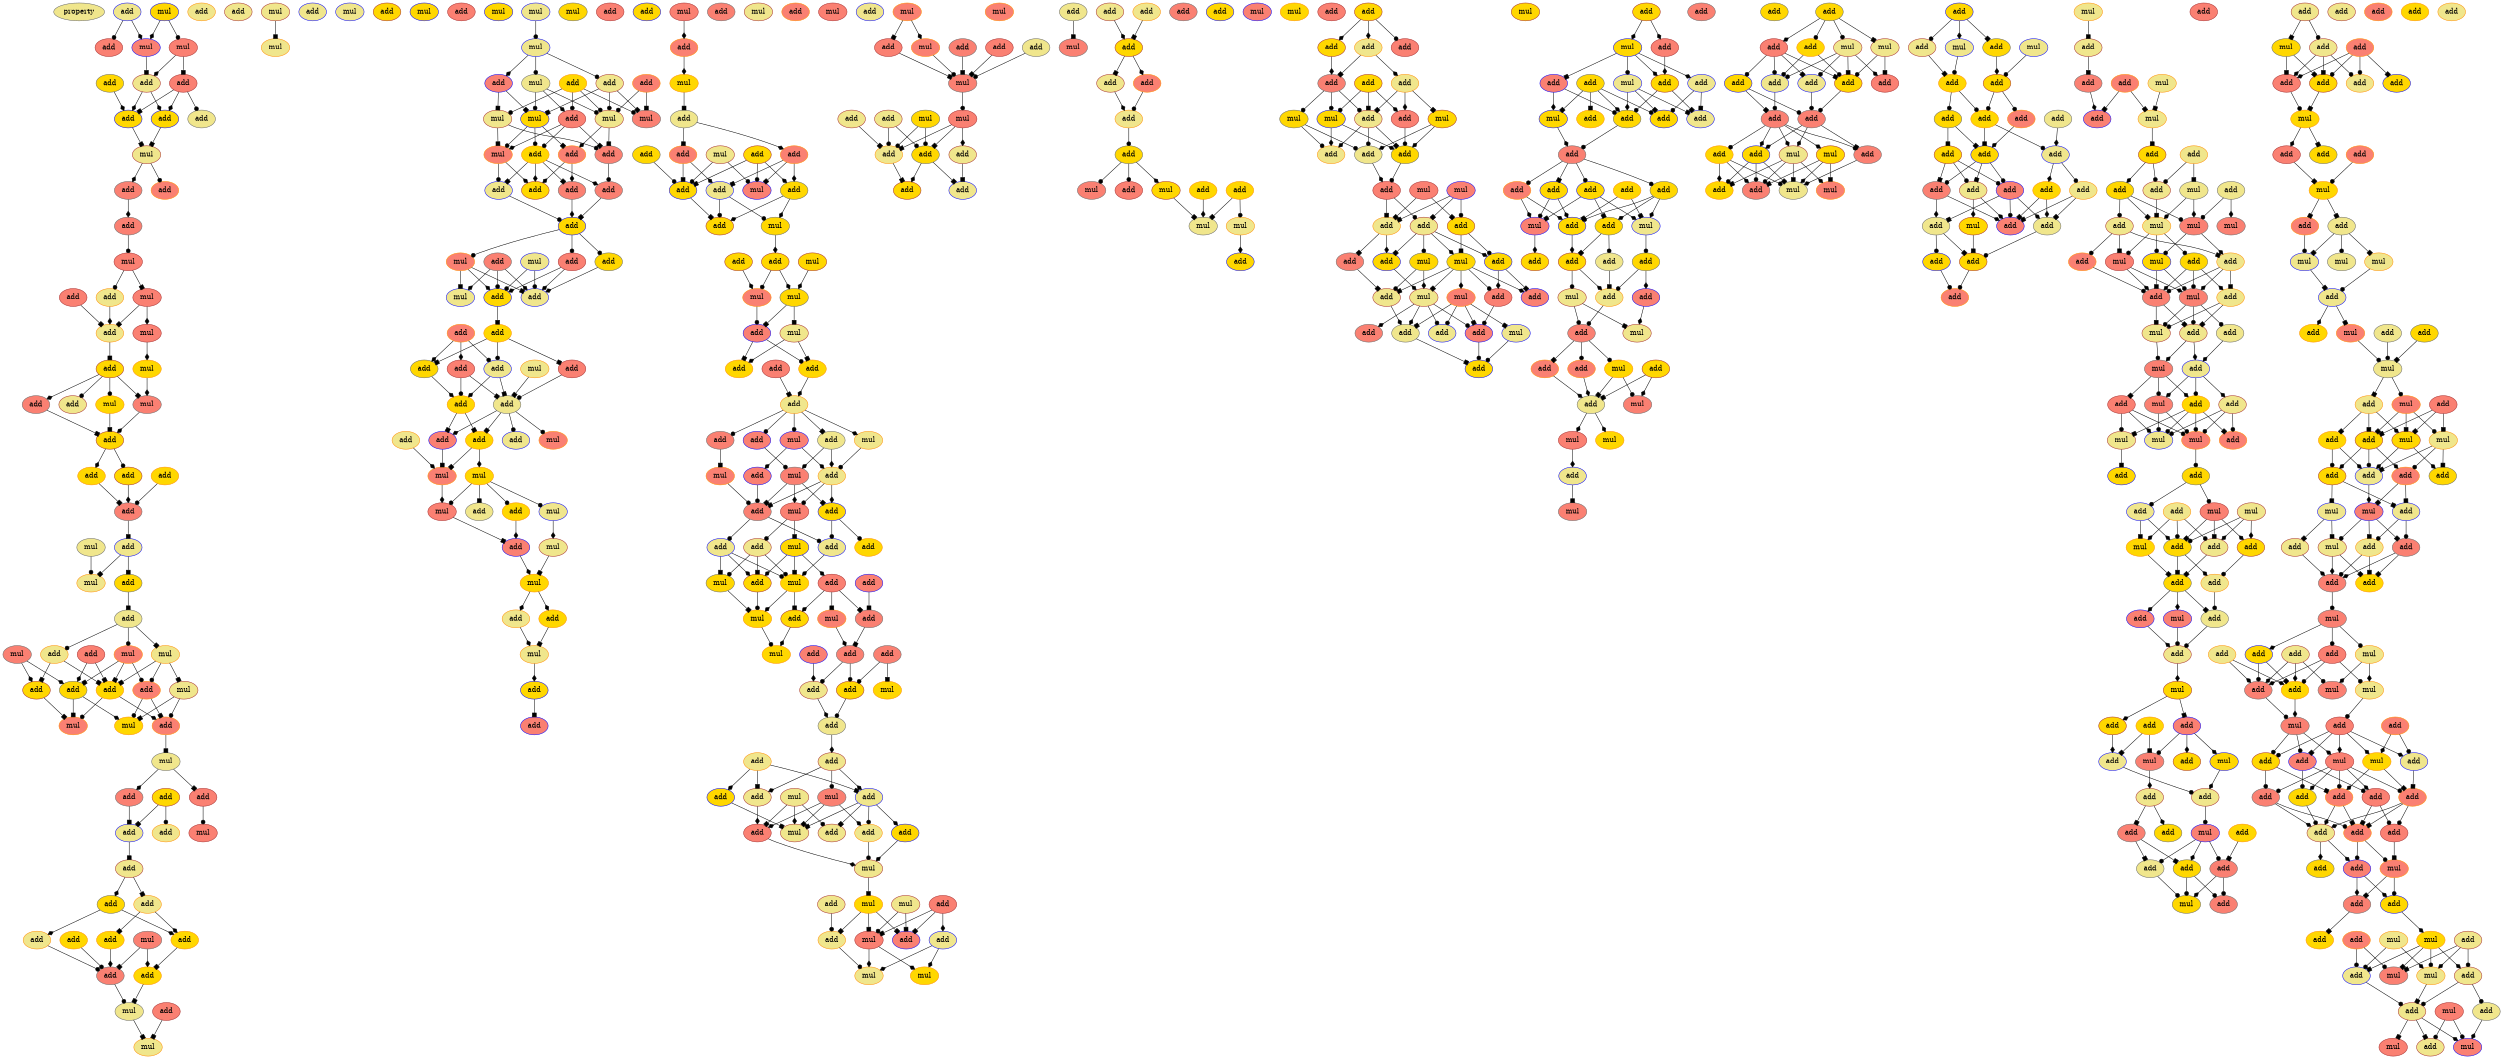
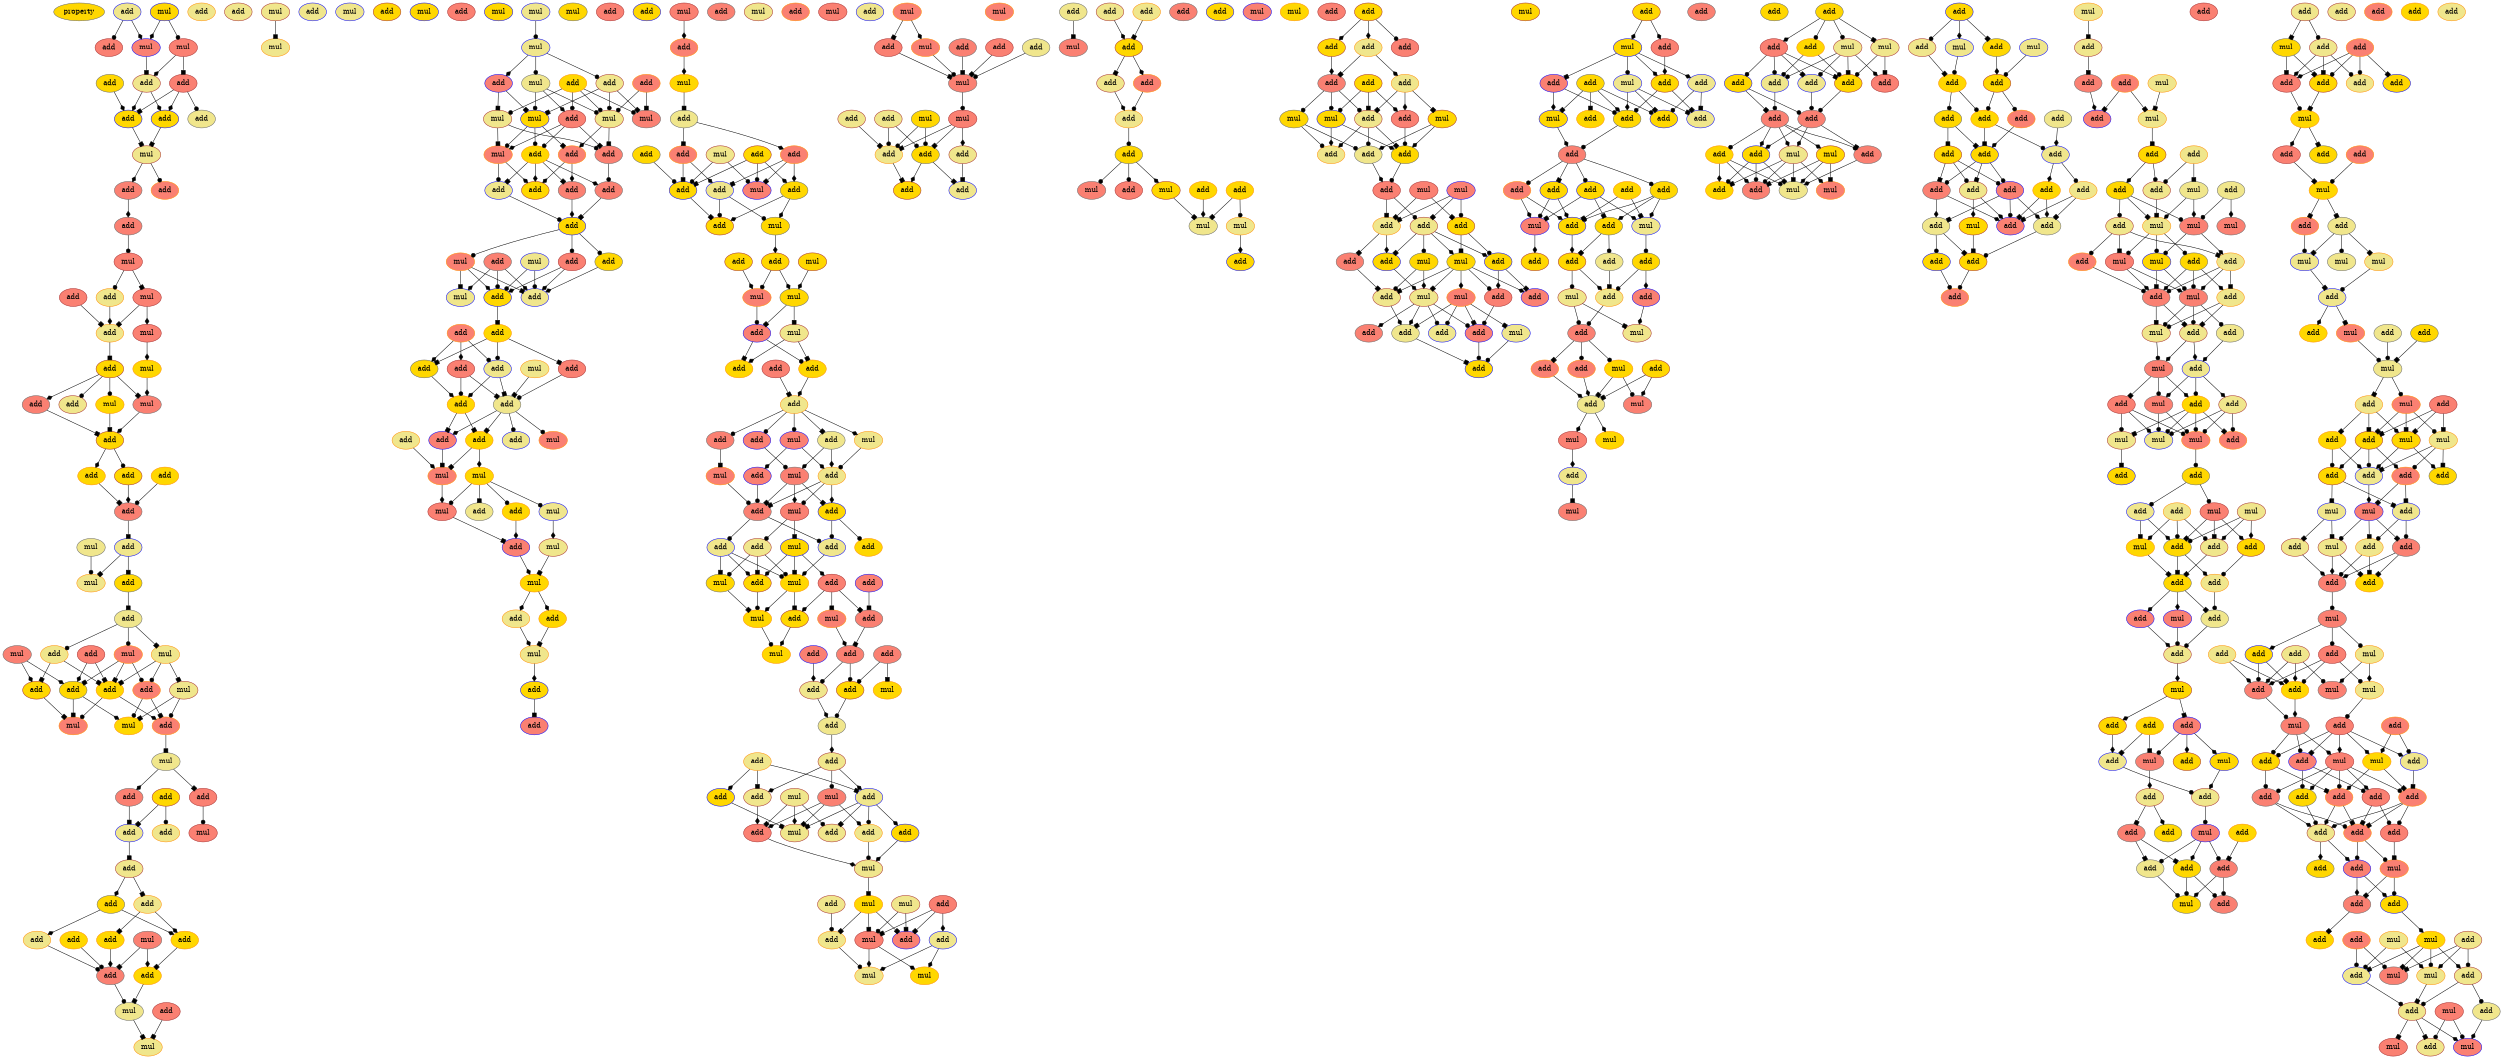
(79, 12) -> (79, 12)
